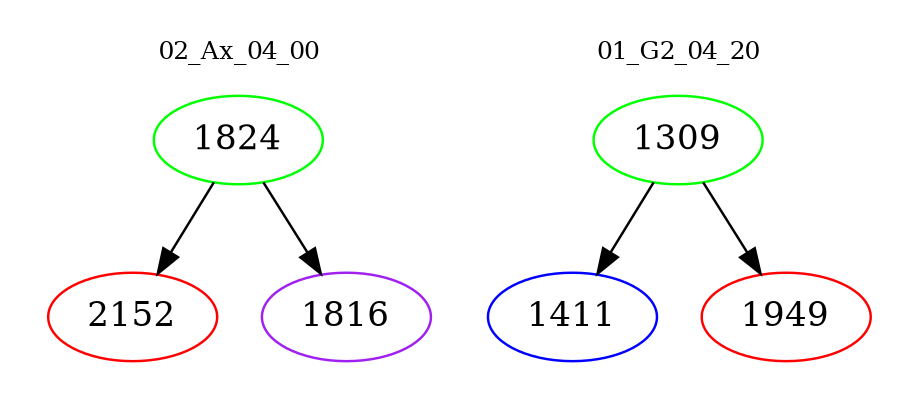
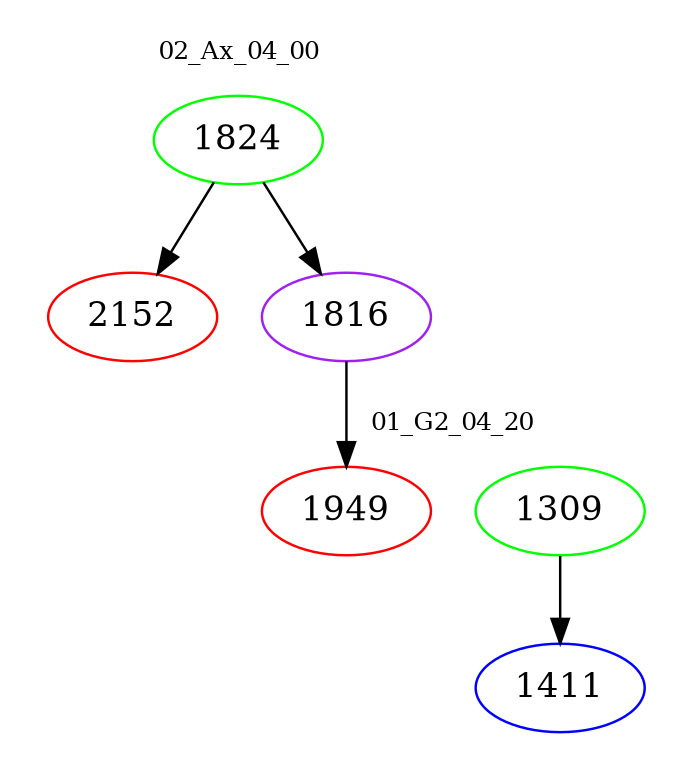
(725, 217) -> (346, 415)
